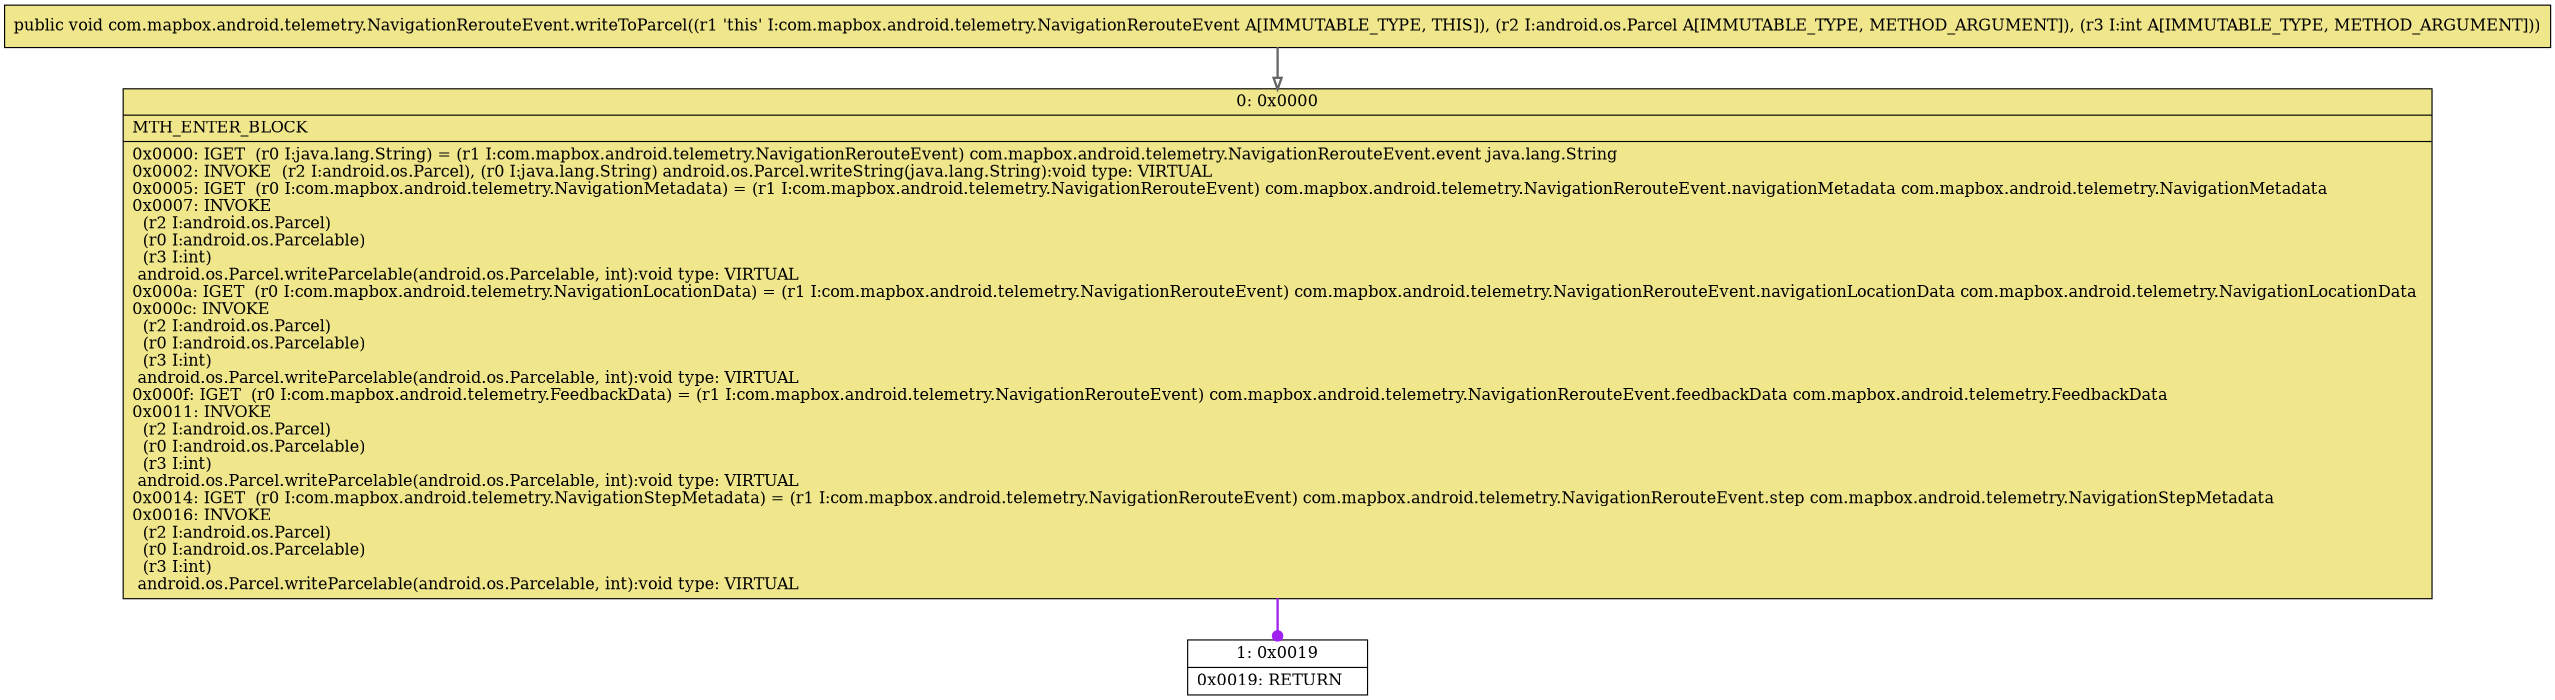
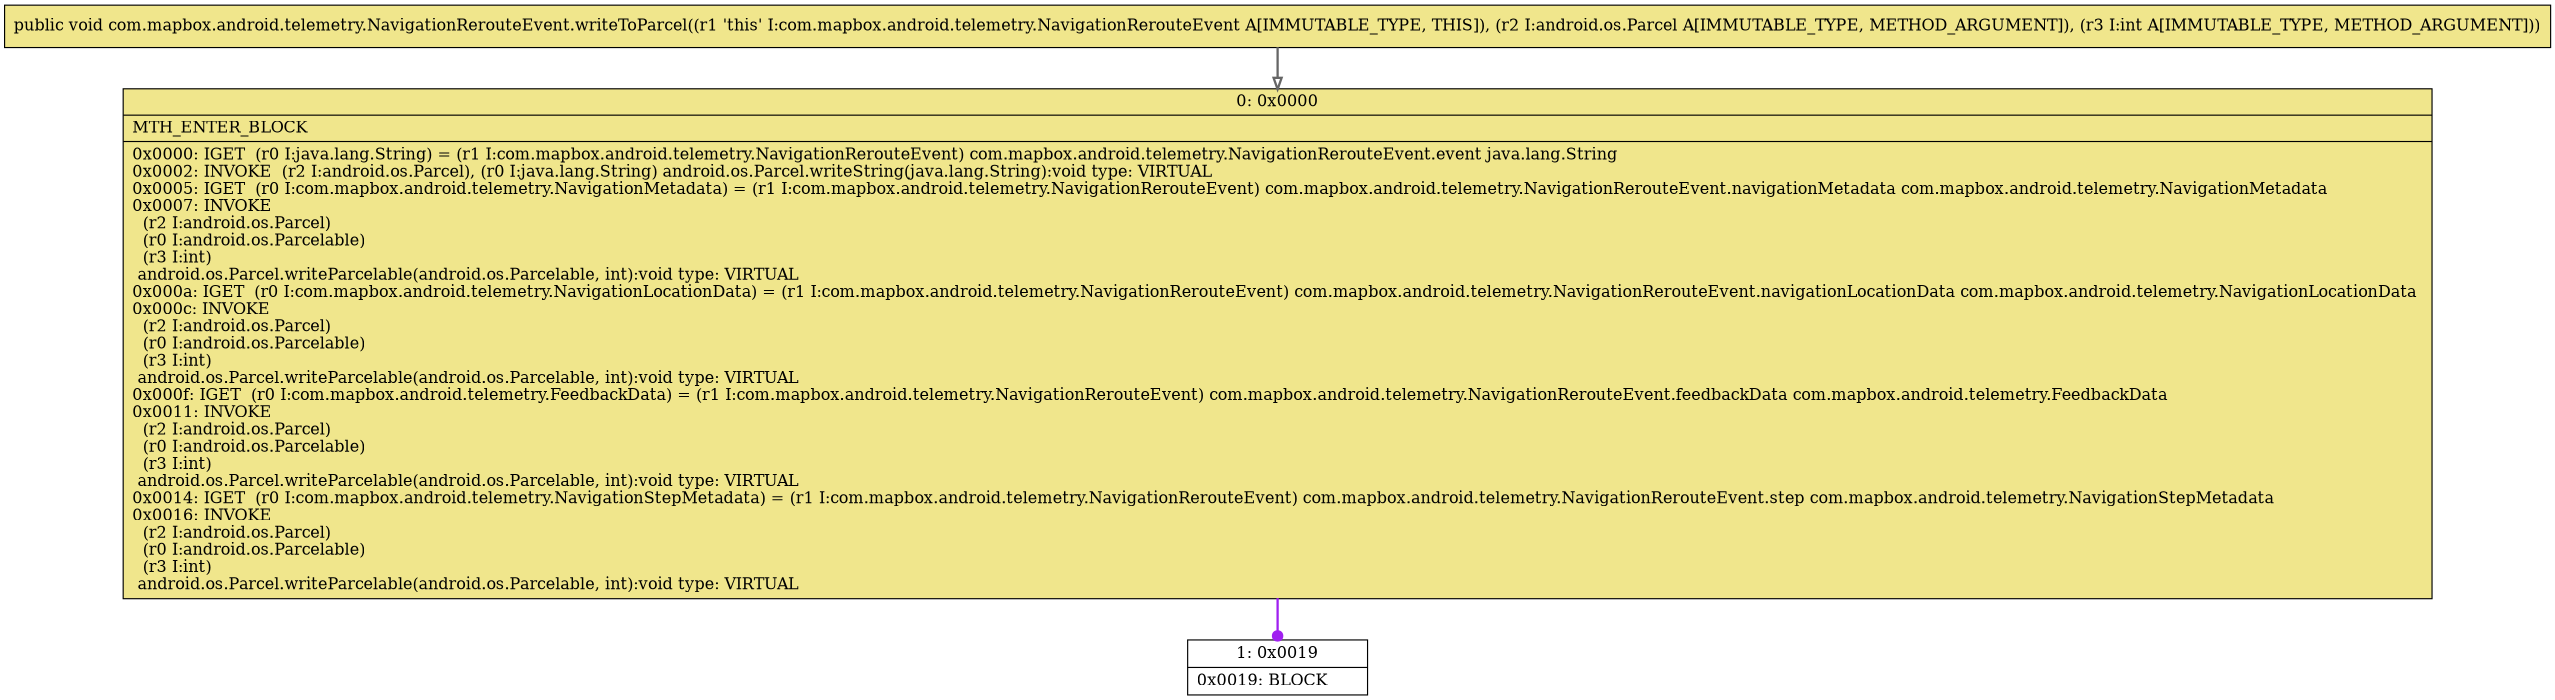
(1278, 681) -> (1270, 681)
